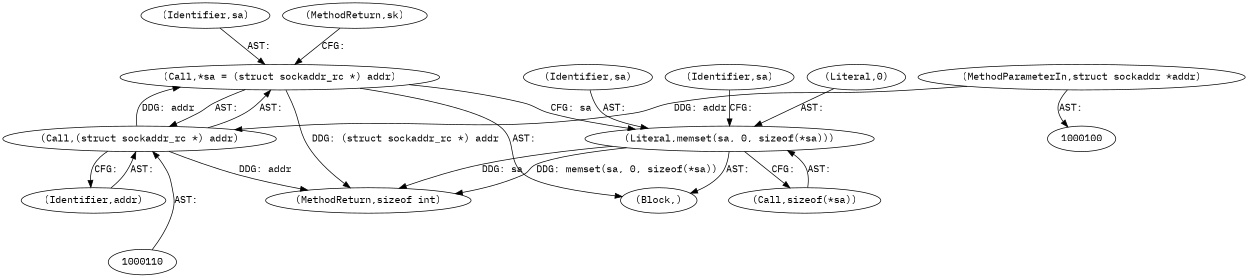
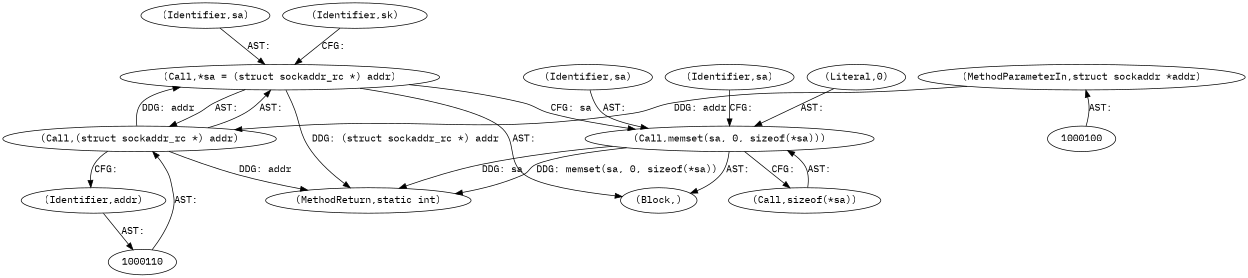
(355, 16) -> (355, 16)
(1058, 105) -> (1089, 112)
(730, 139) -> (730, 139)
(124, 175) -> (116, 229)
(368, 200) -> (368, 200)
